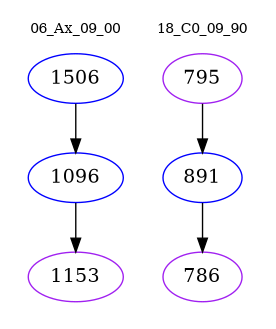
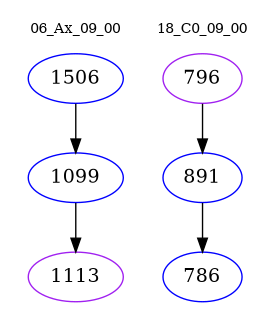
(203, 30) -> (203, 30)
(203, 79) -> (203, 79)
(76, 178) -> (76, 178)
(76, 277) -> (76, 277)
(203, 277) -> (203, 277)
